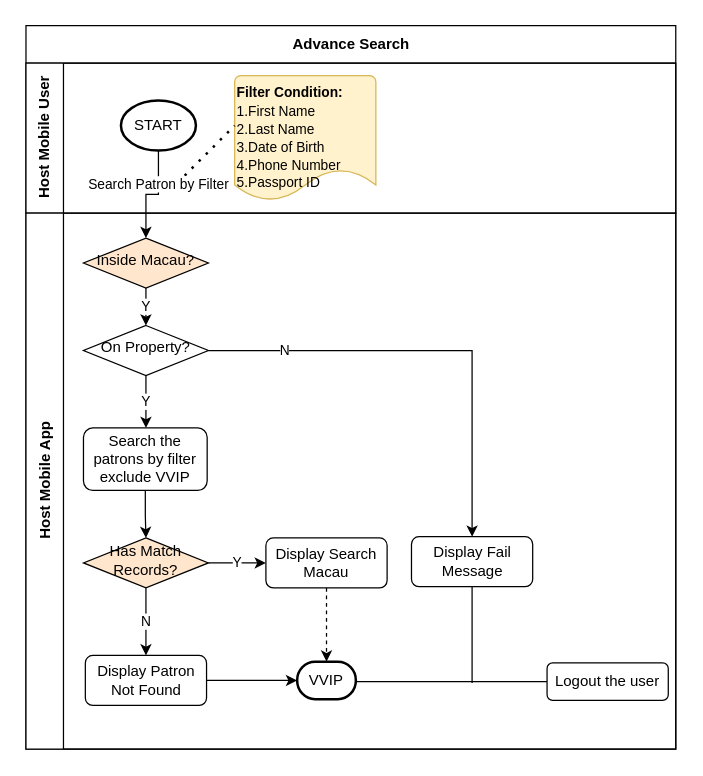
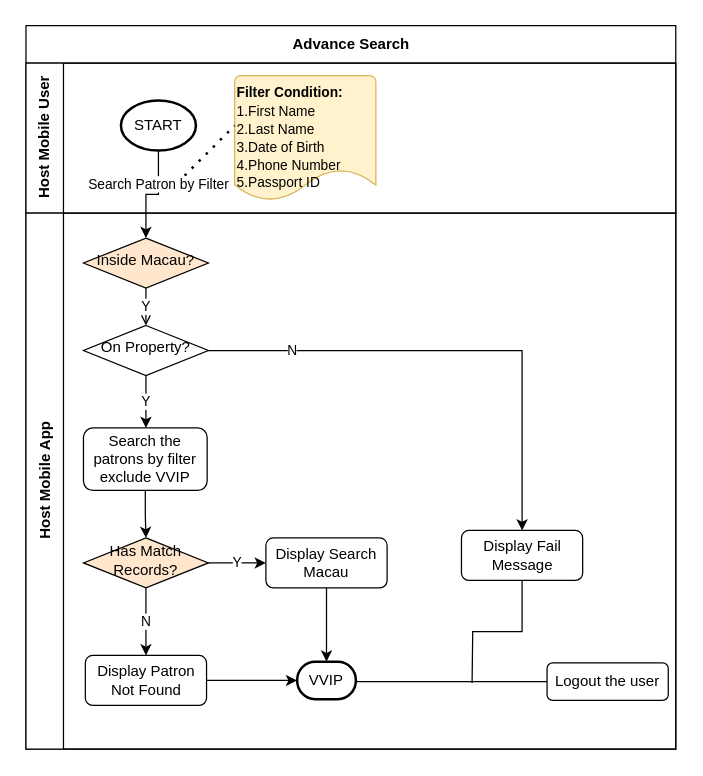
(146, 316) -> (146, 317)
(472, 562) -> (522, 556)
(326, 622) -> (326, 622)
